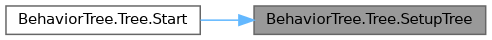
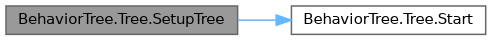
(220, 20) -> (257, 20)
